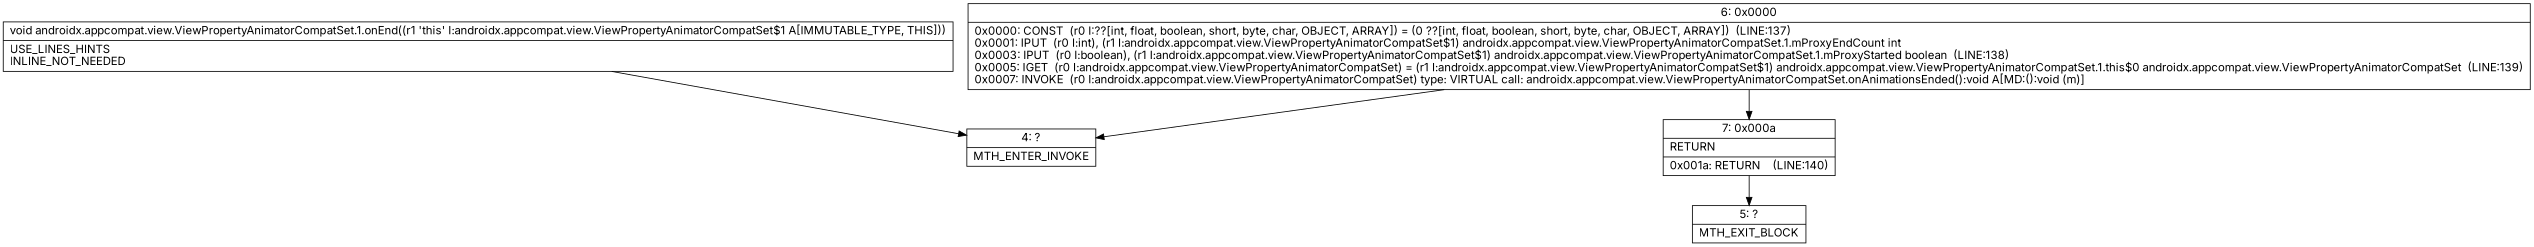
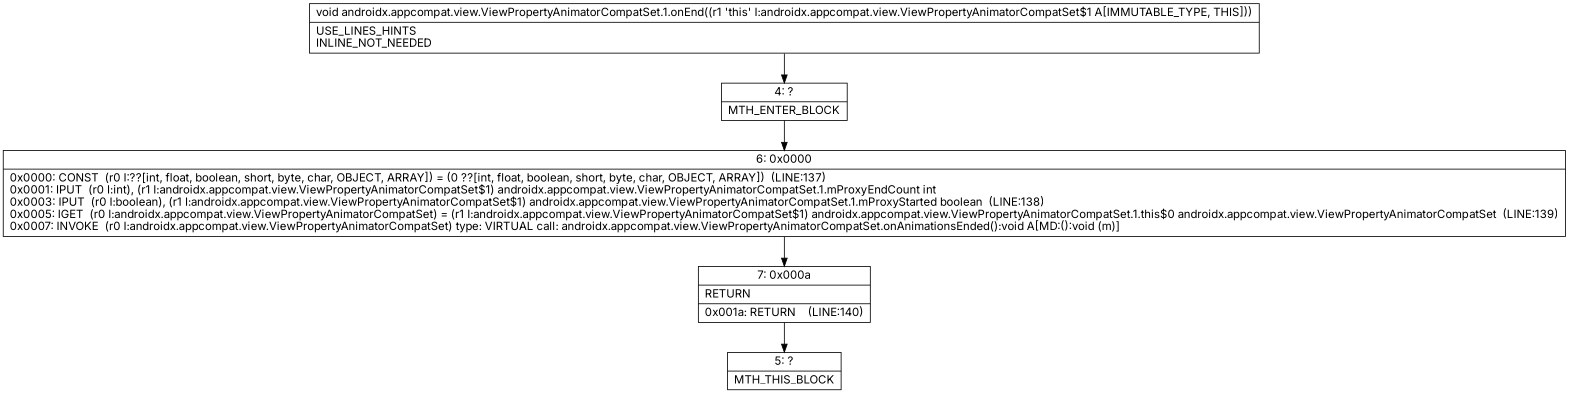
(1274, 113) -> (784, 131)
(1031, 157) -> (784, 111)
(1749, 233) -> (784, 380)
